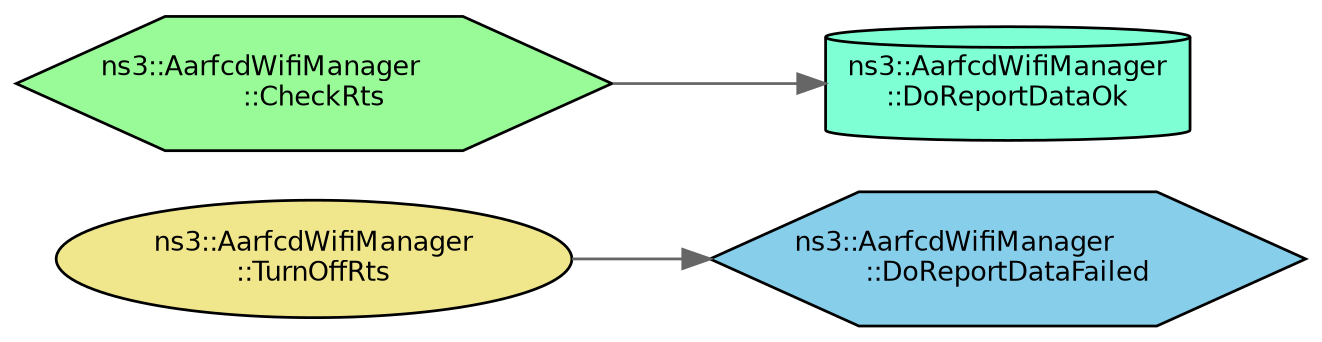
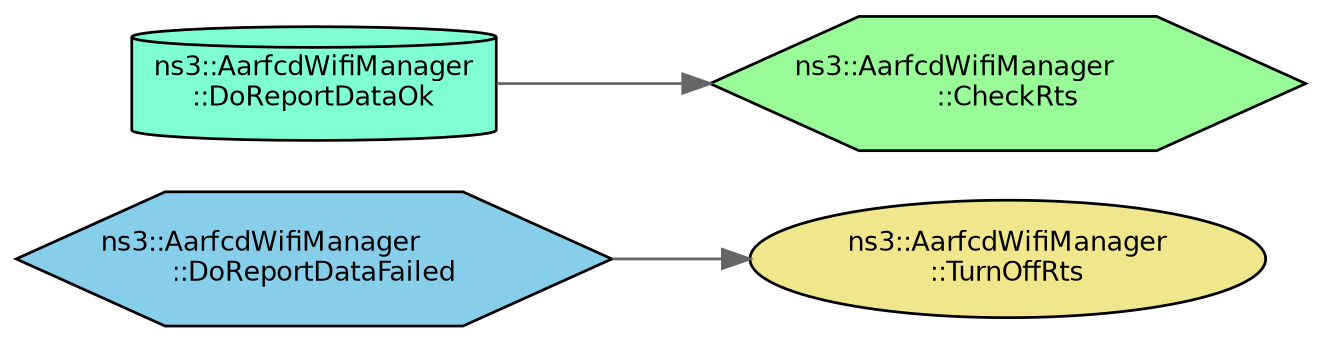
(705, 84) -> (589, 84)
(627, 259) -> (667, 259)
